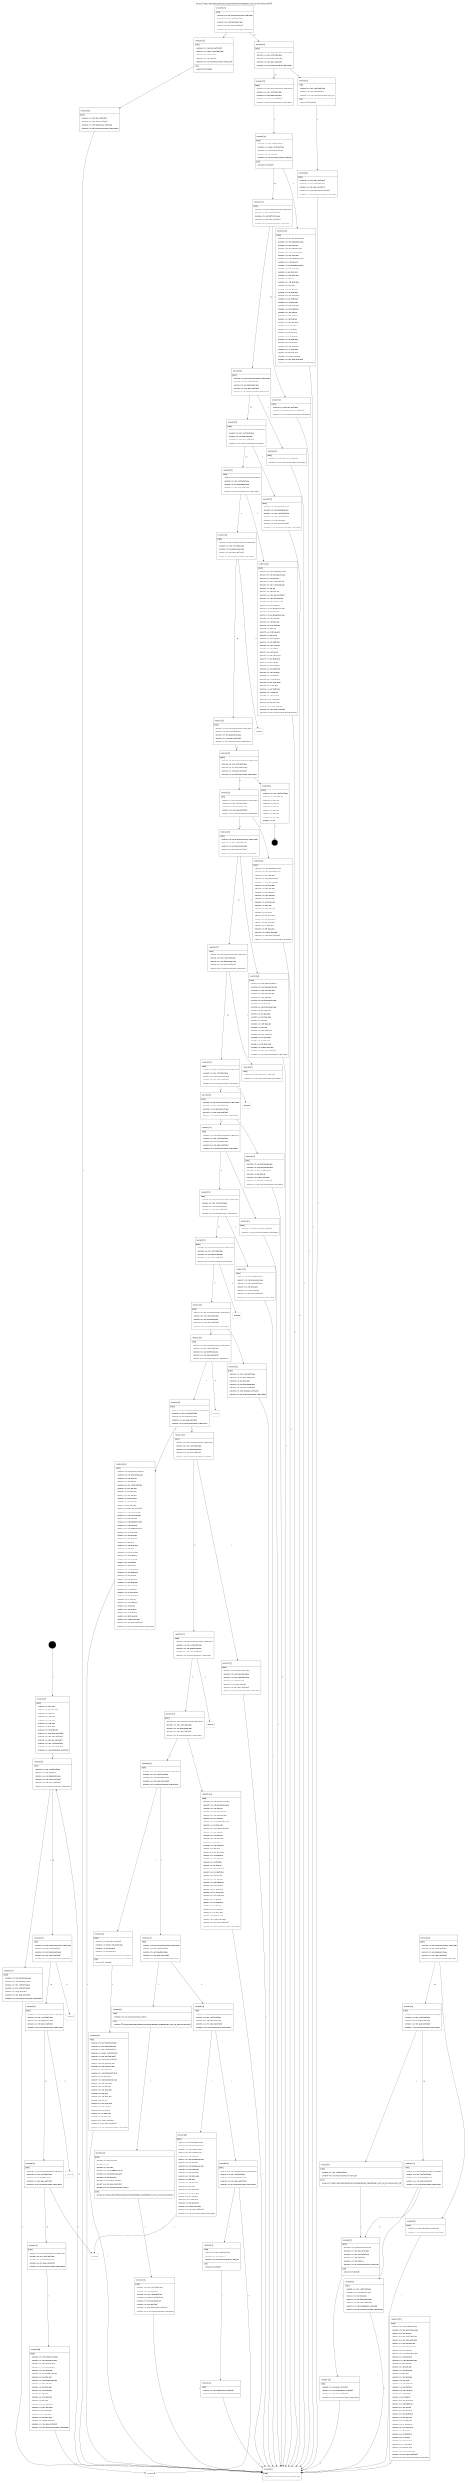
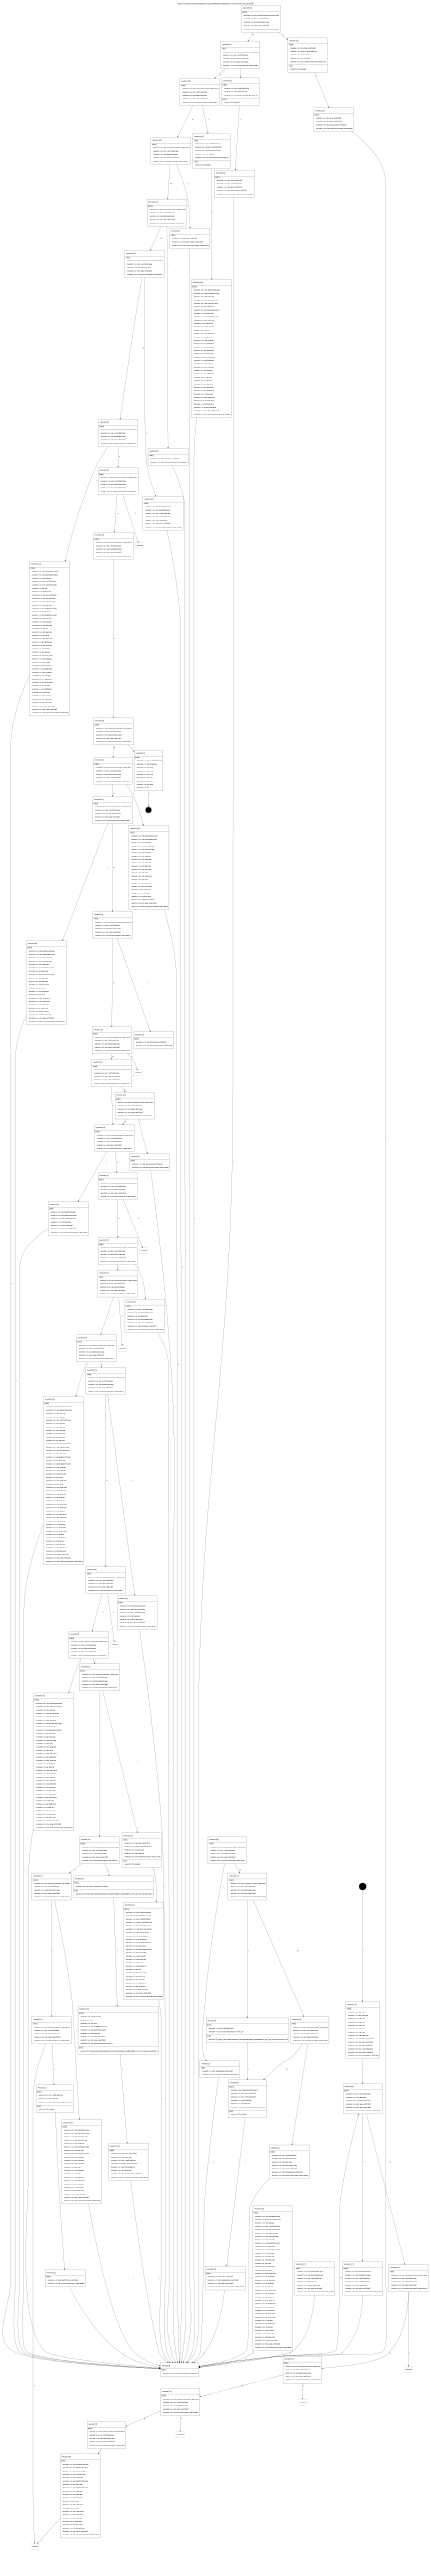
(273, 183) -> (186, 121)
(248, 1135) -> (112, 1105)
(133, 2236) -> (109, 2294)
